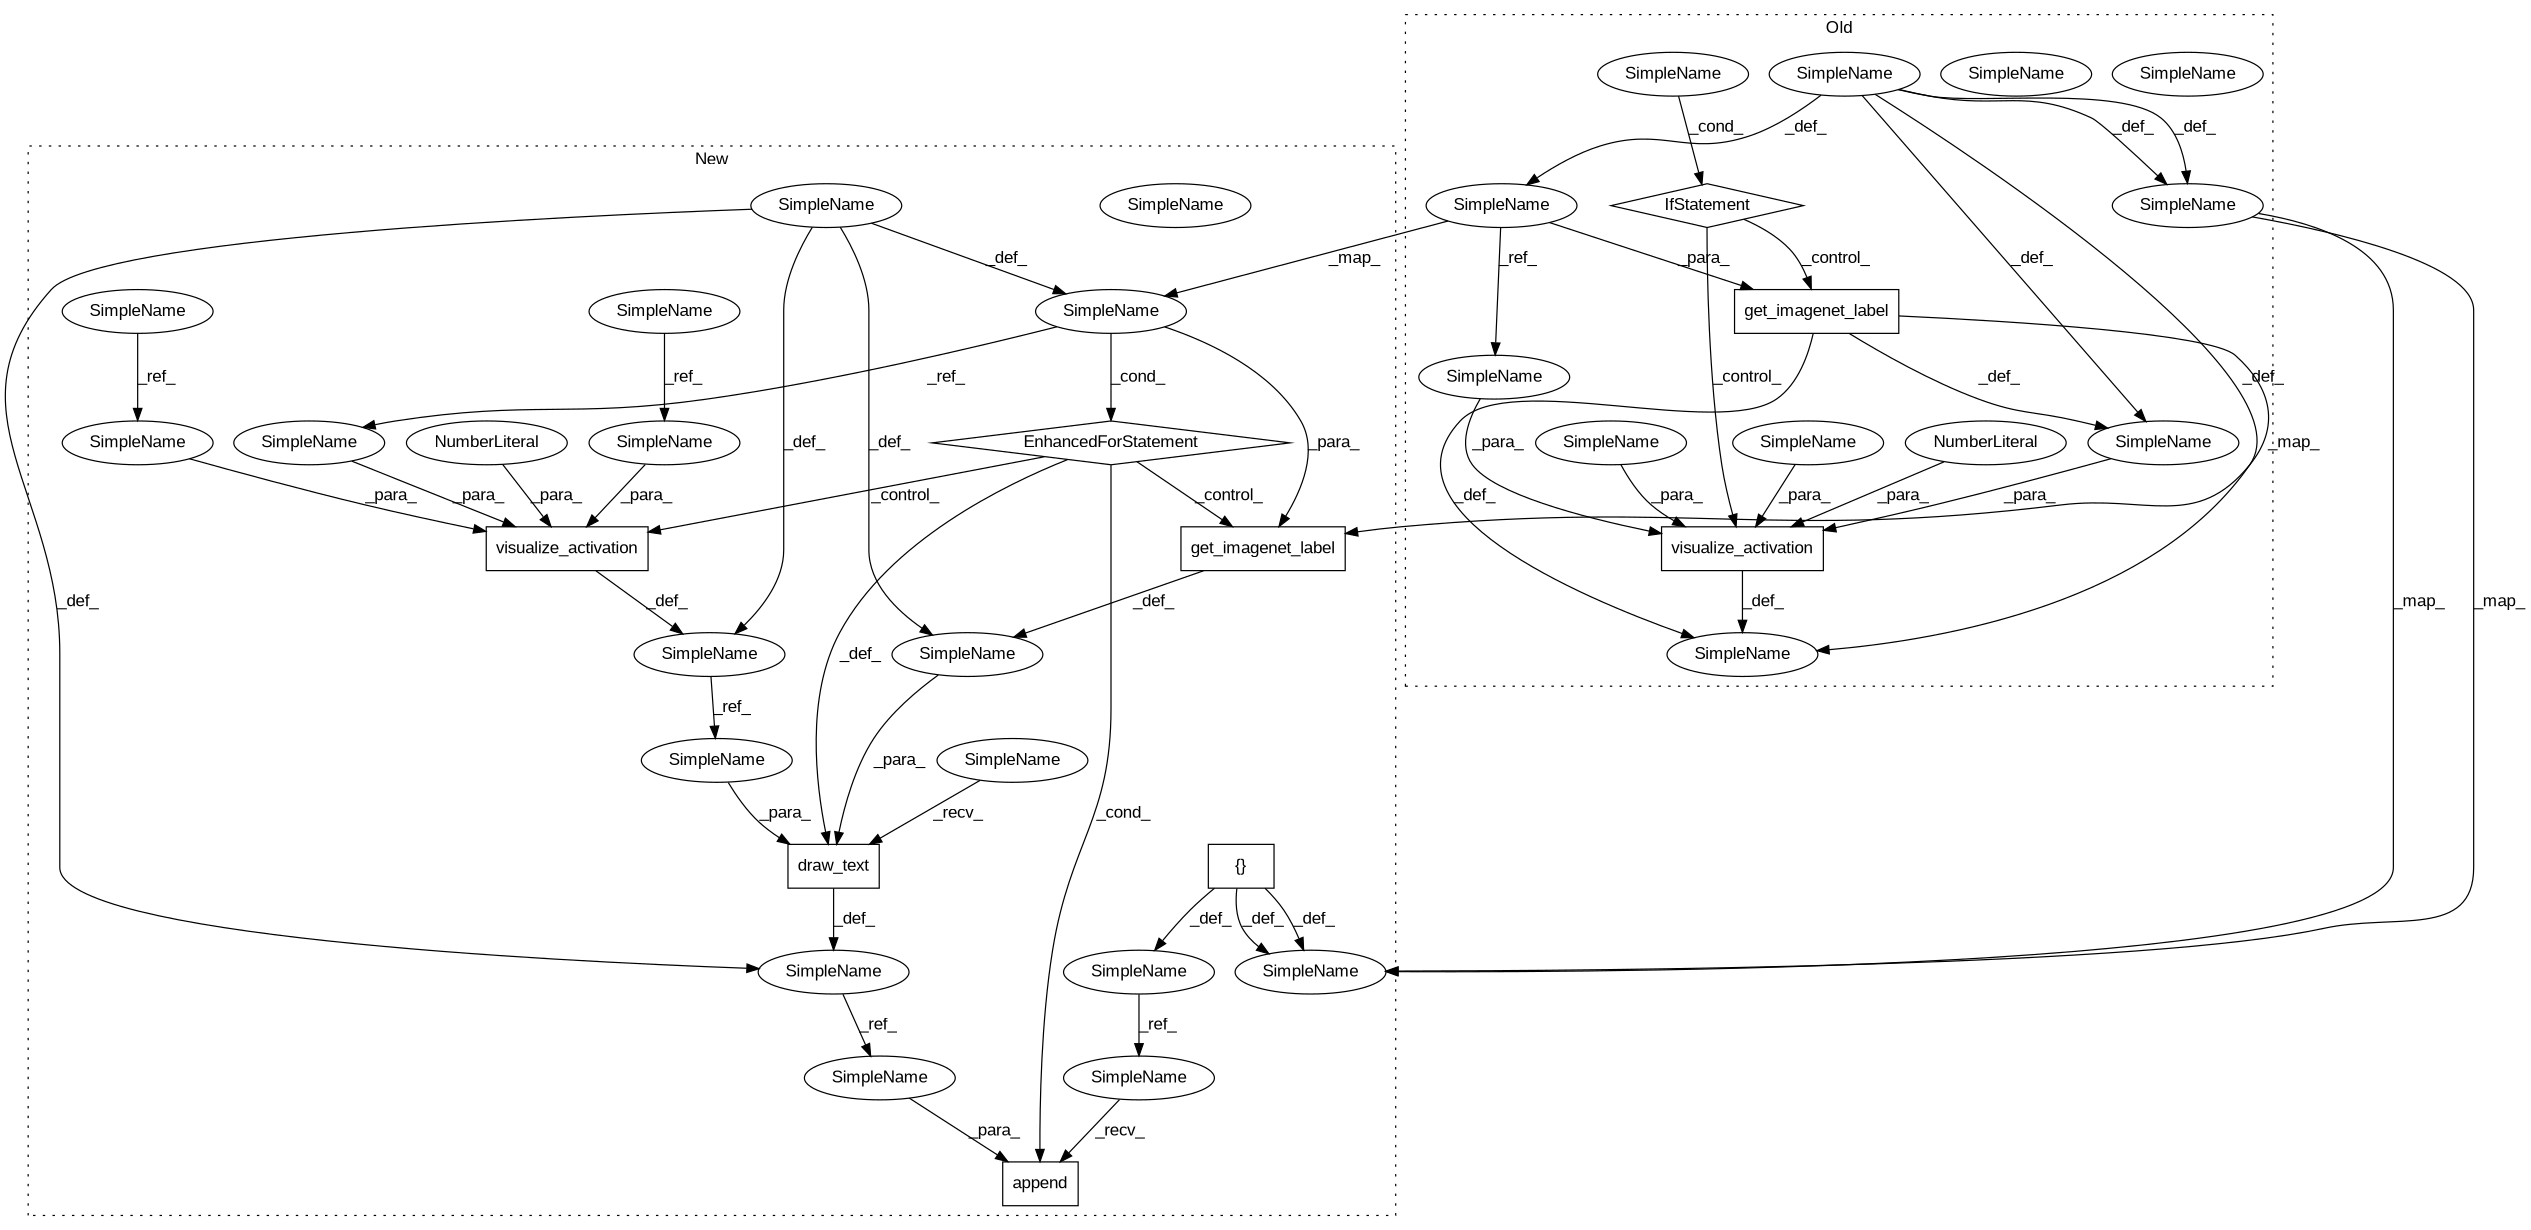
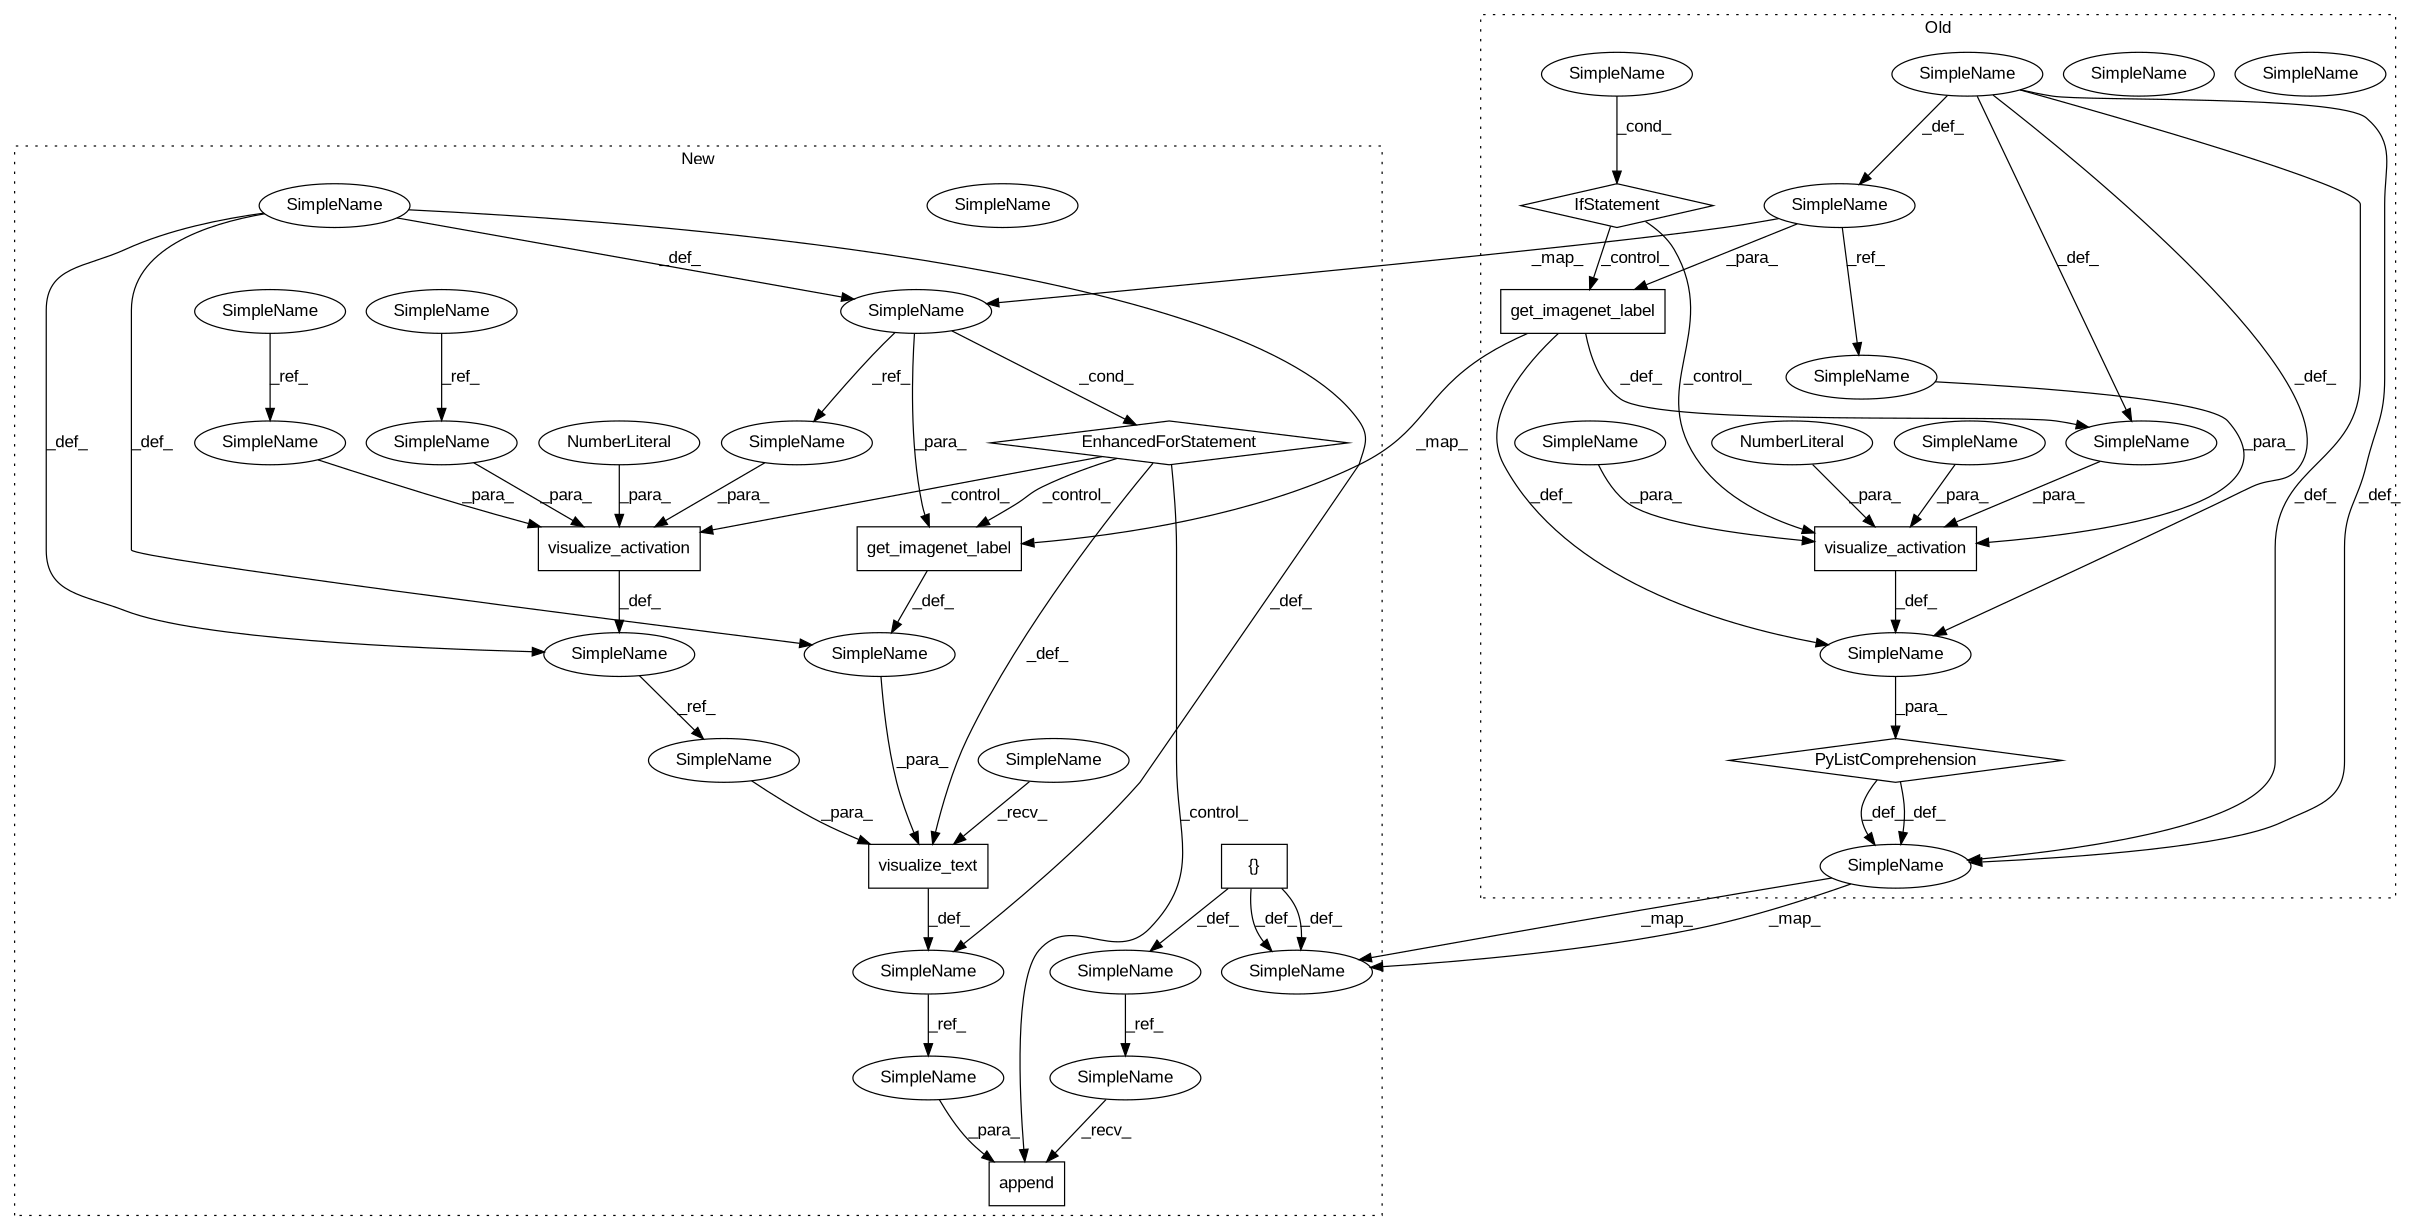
none -> (1896, 760)
(1124, 813) -> (1214, 813)
(834, 866) -> (928, 866)
